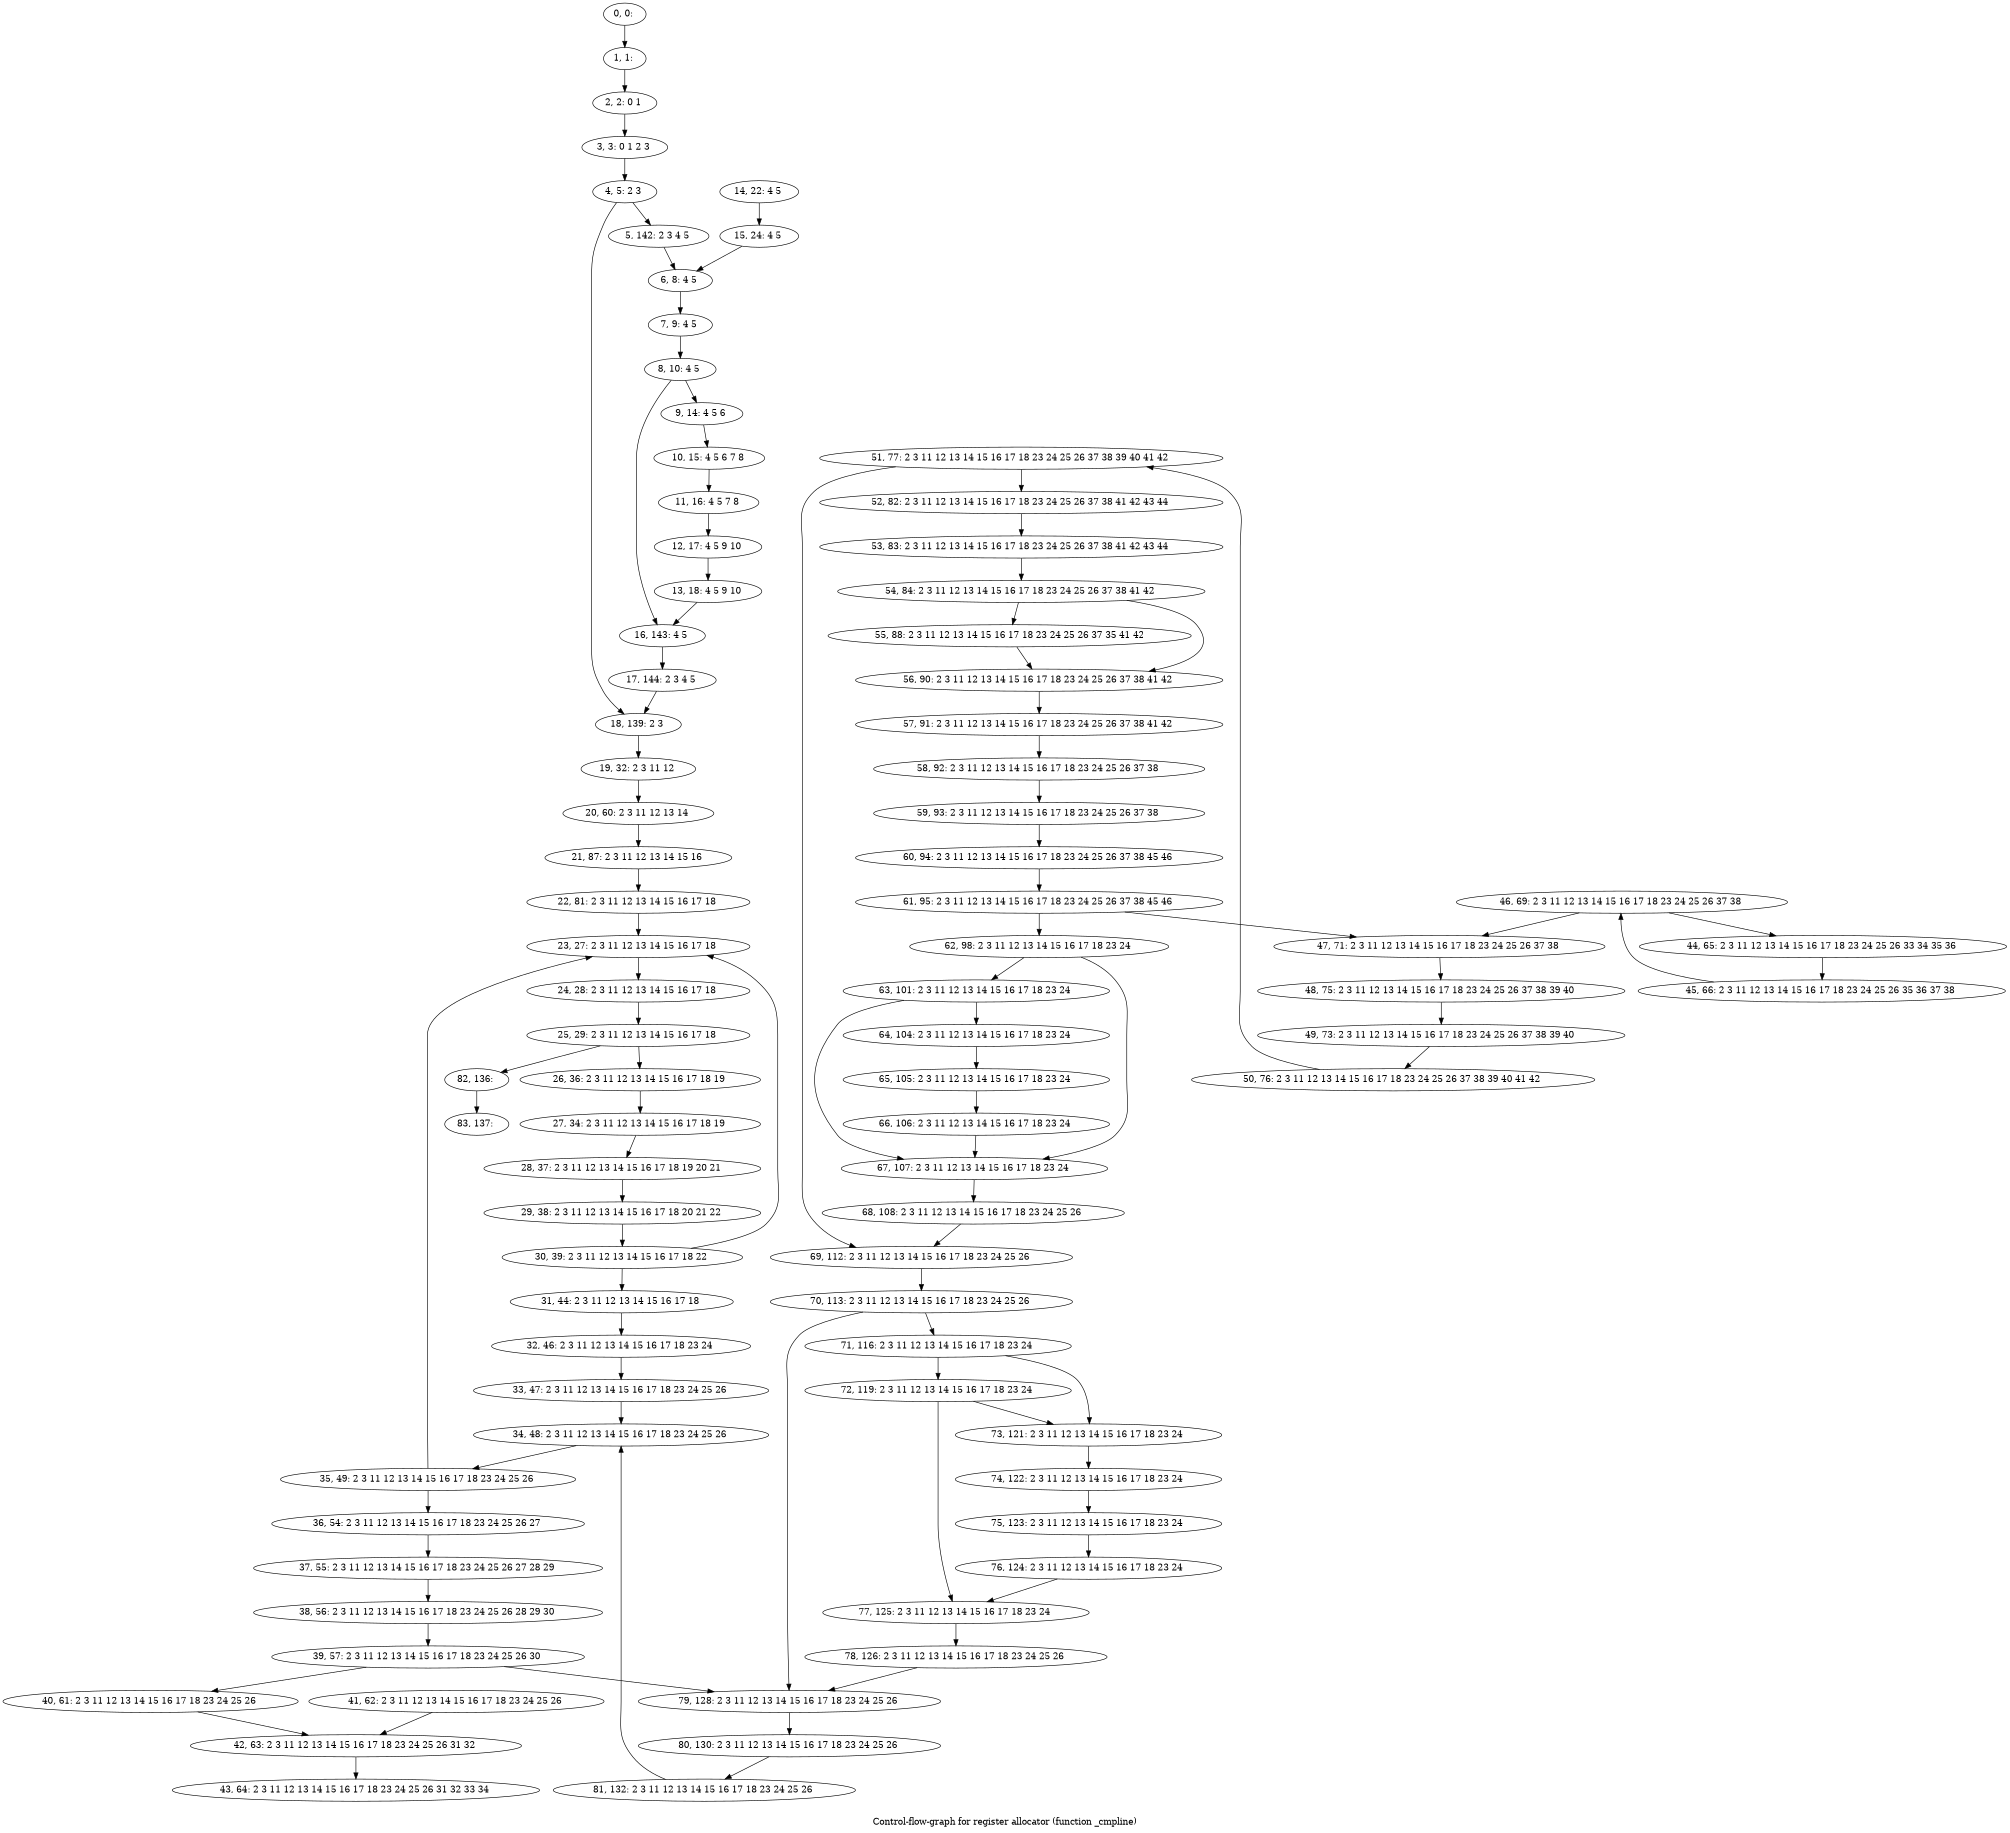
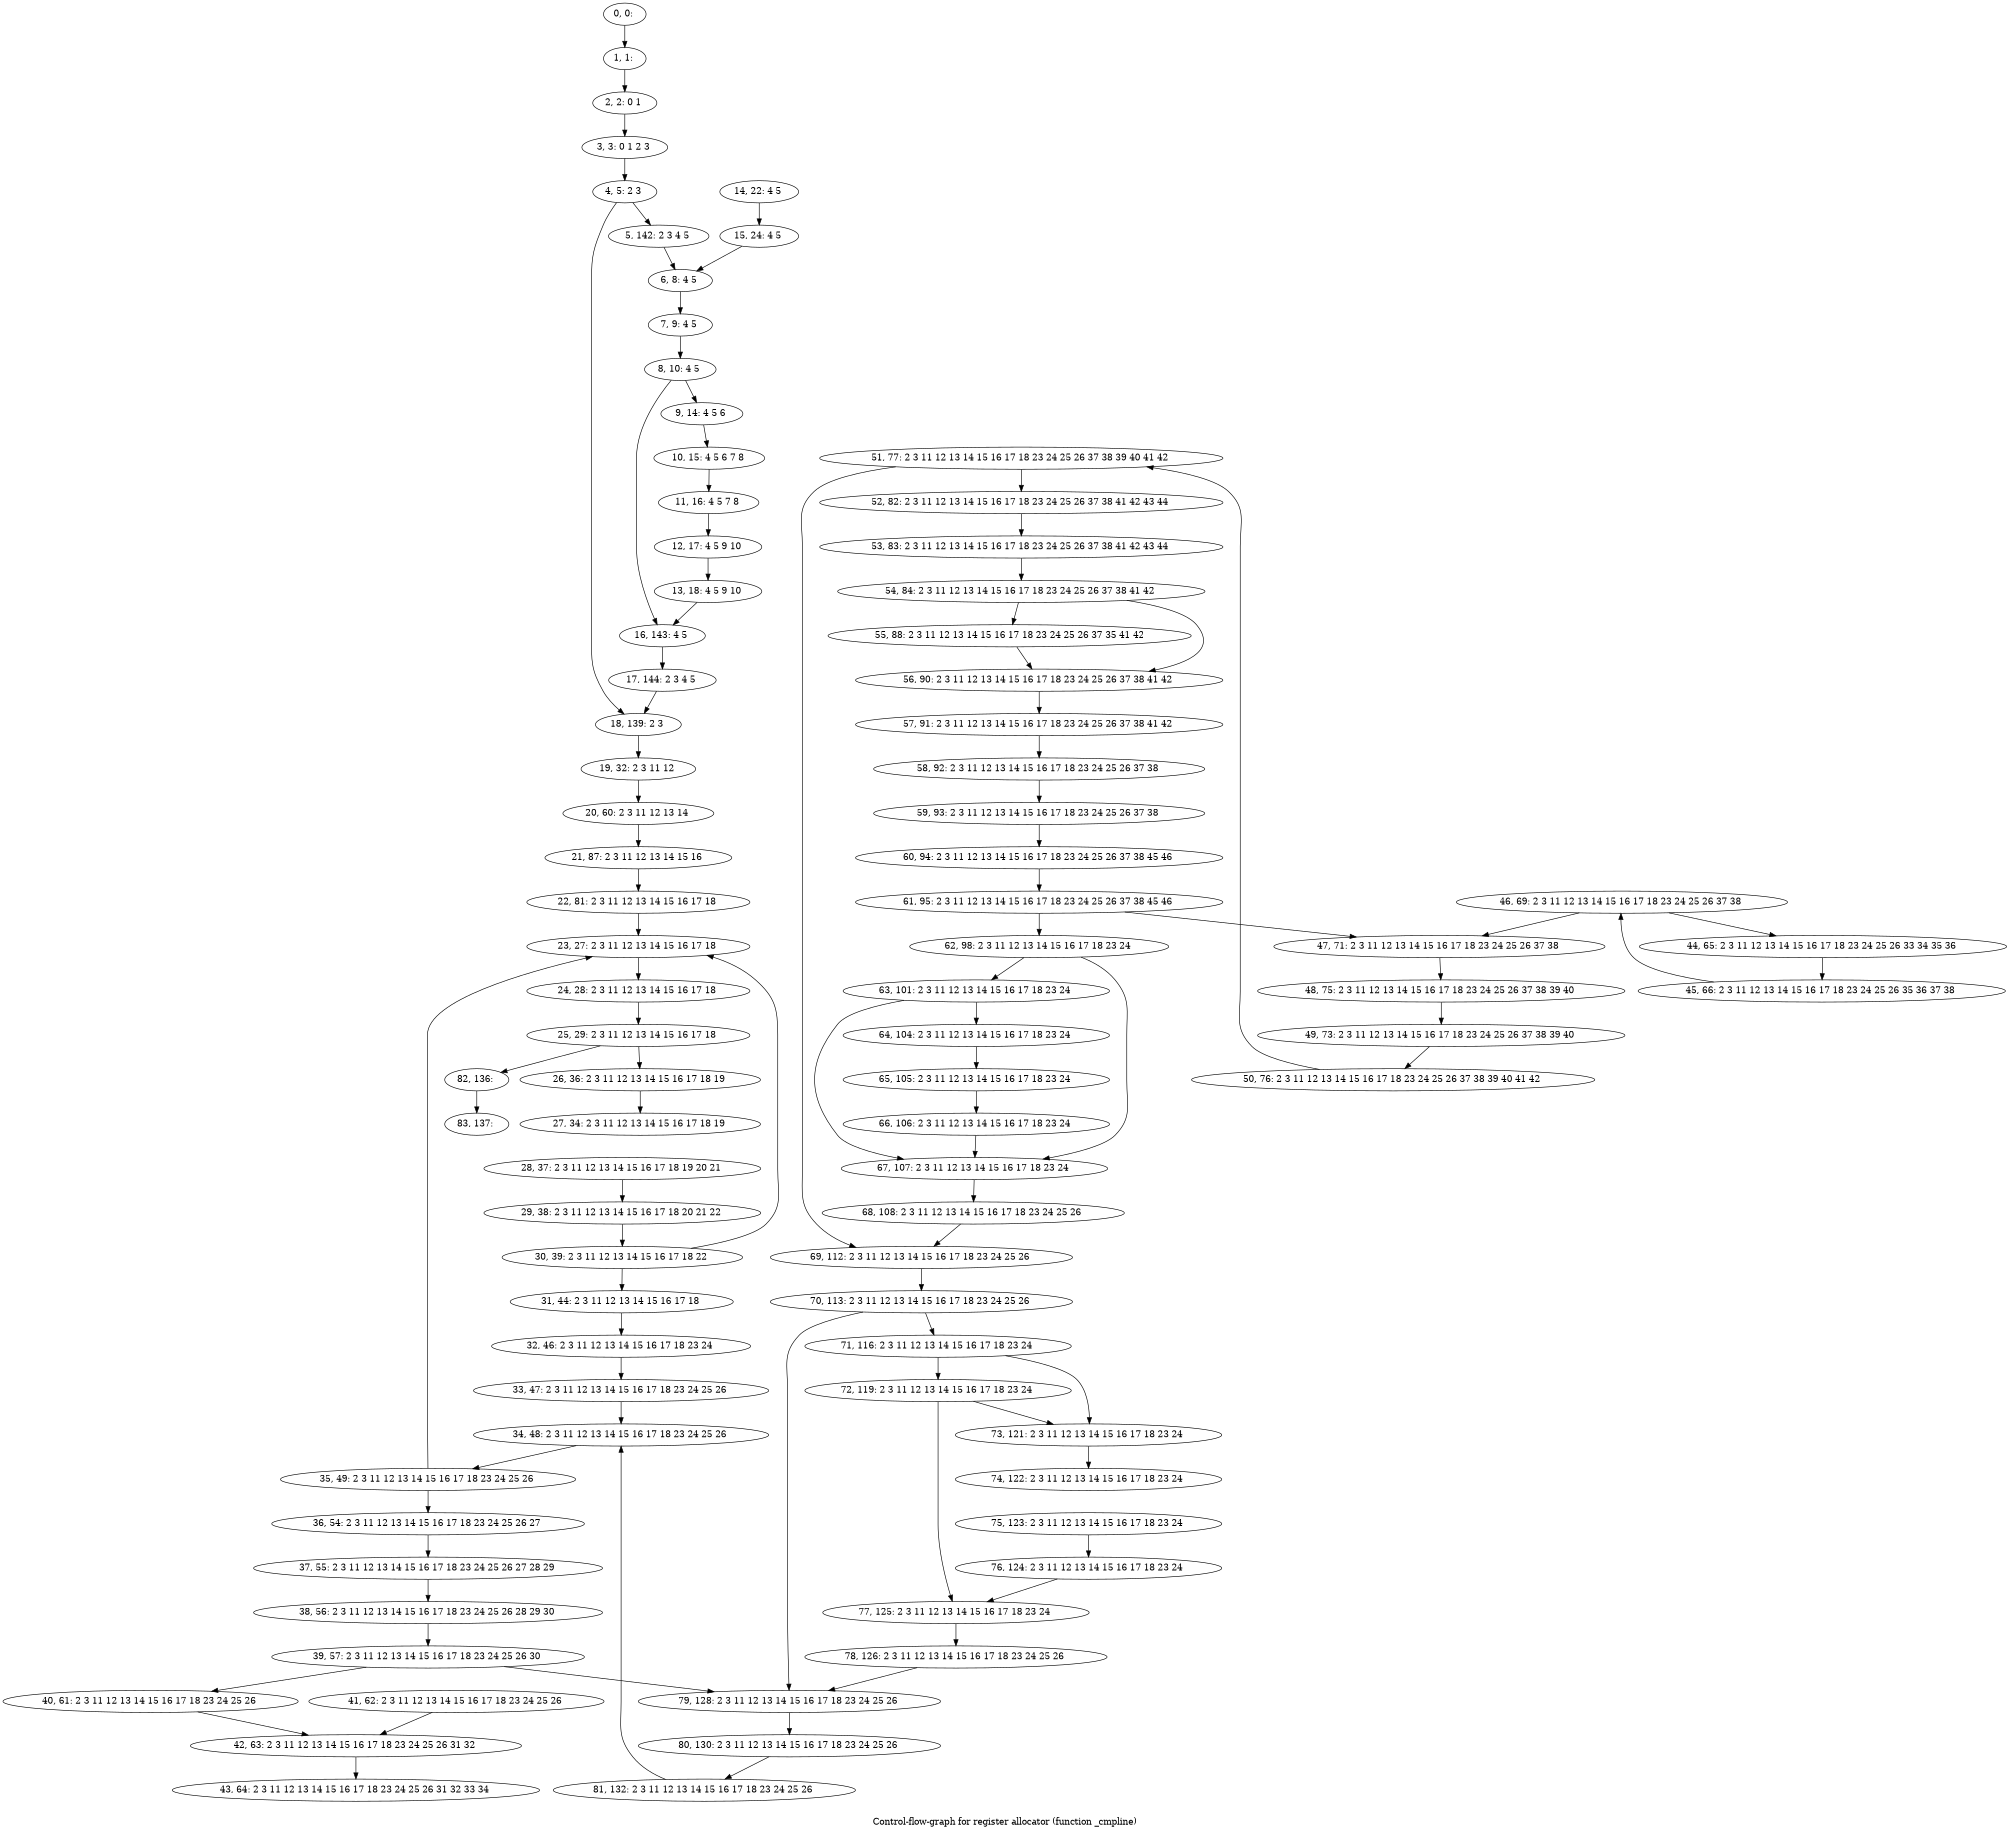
(632, 1144) -> none
(1089, 1499) -> none
